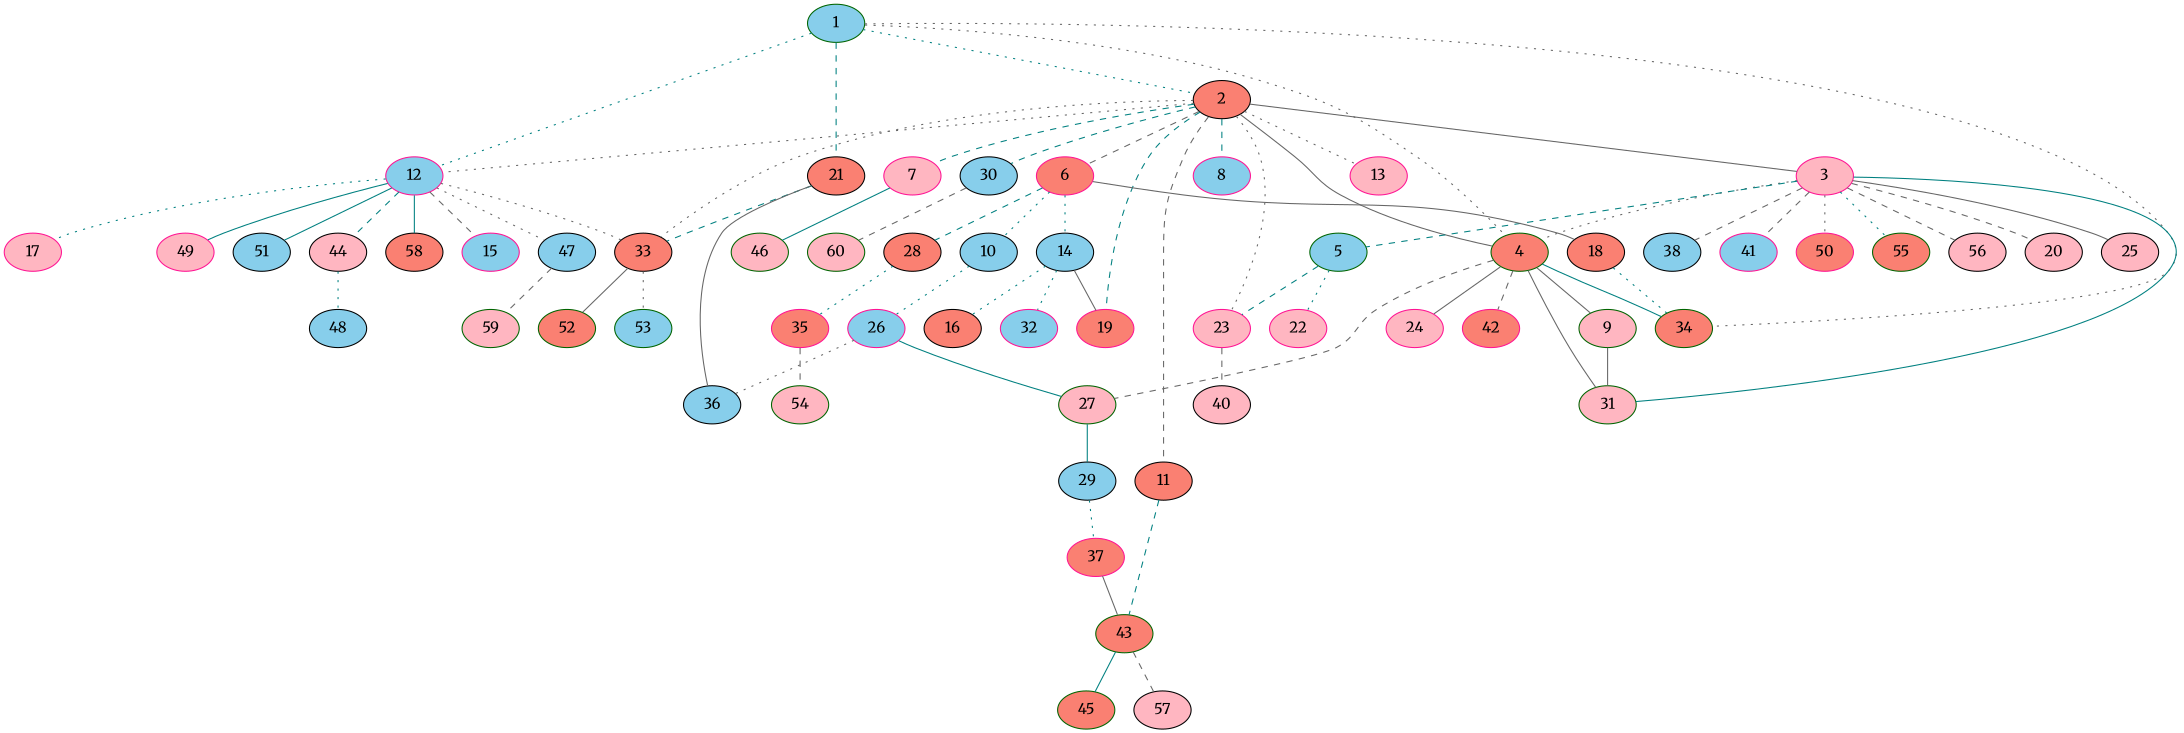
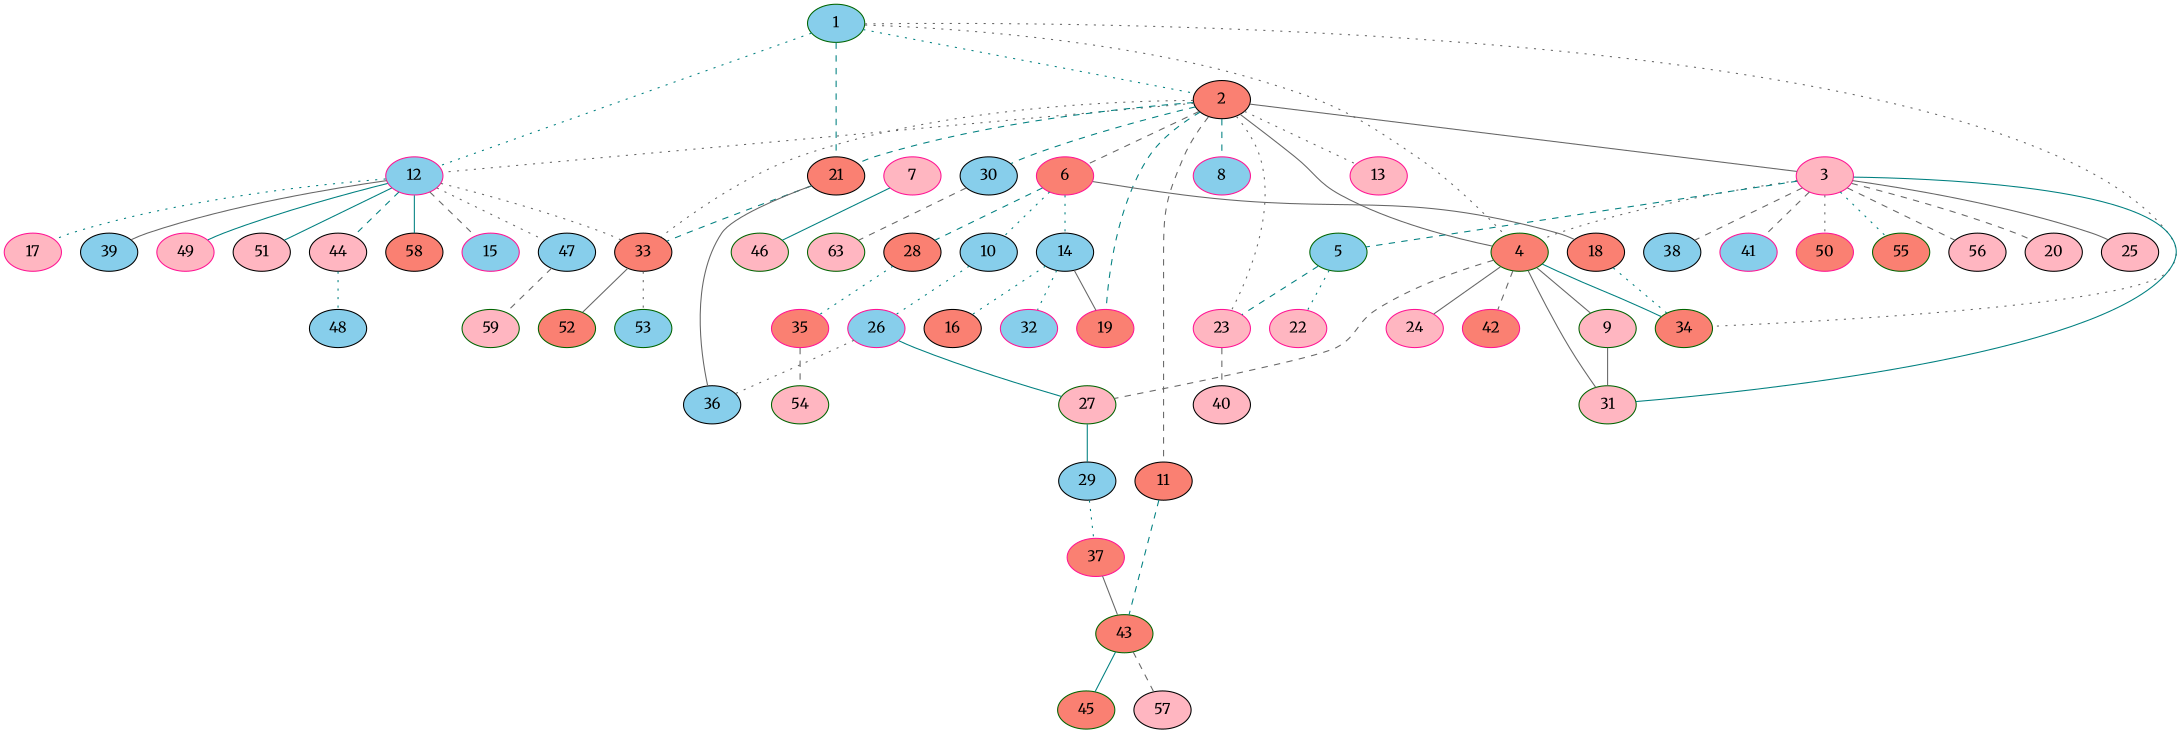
(1063, 127) -> (990, 129)
none -> (109, 252)
(262, 252) -> (262, 252)
(836, 252) -> (836, 252)
